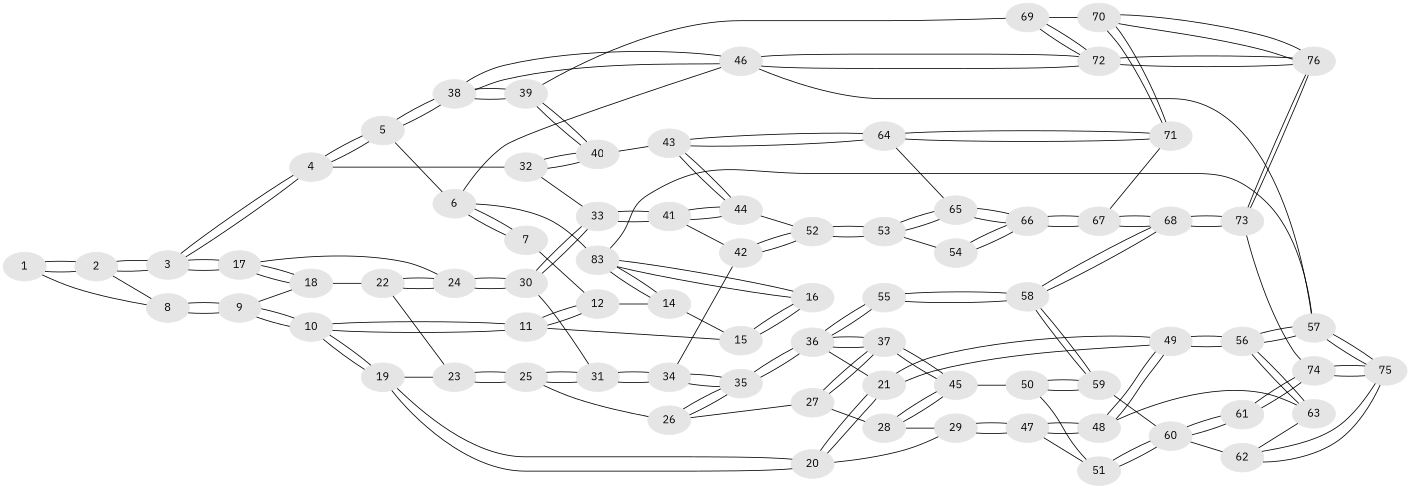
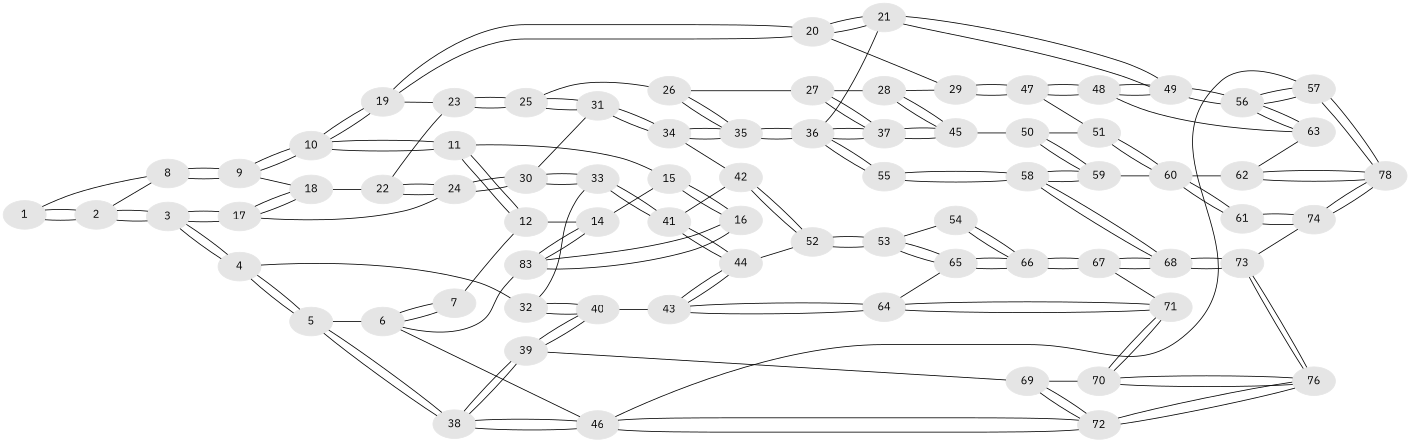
(986, 173) -> none
(1386, 371) -> (1386, 176)
